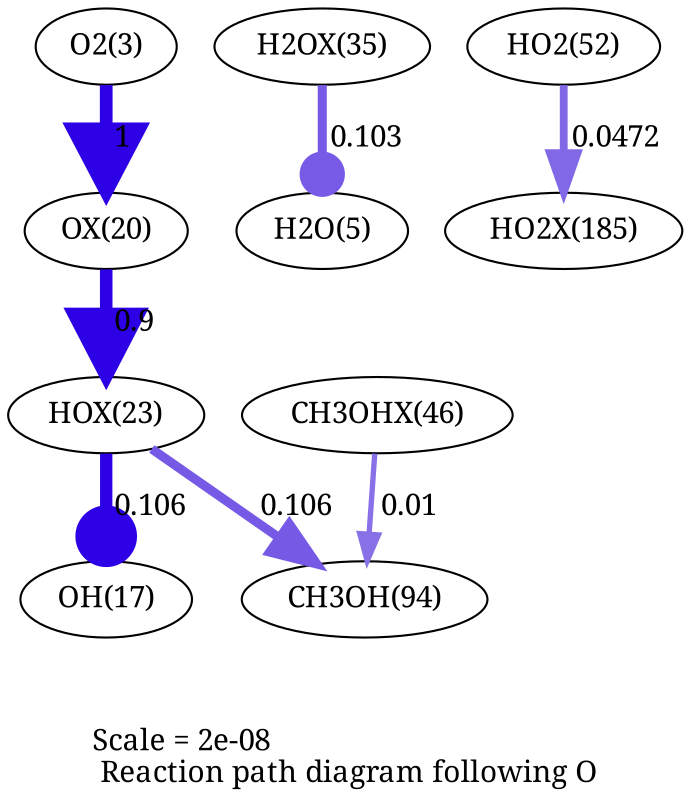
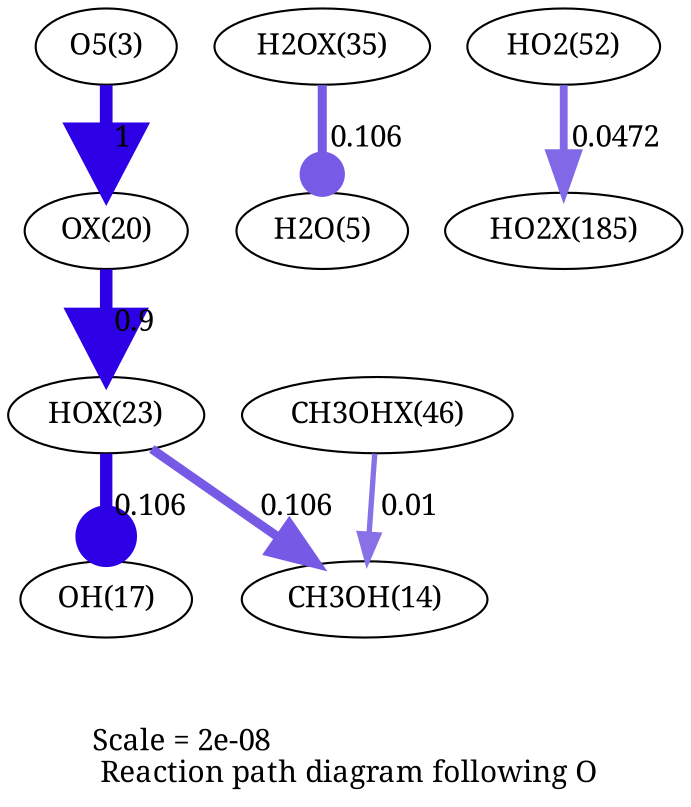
(106, 47) -> (106, 47)
(363, 139) -> (363, 139)
(365, 599) -> (365, 599)
